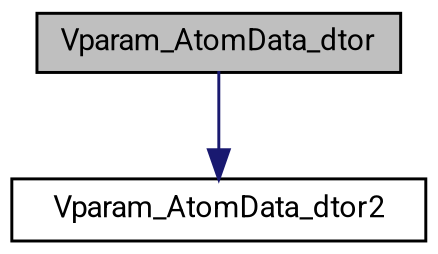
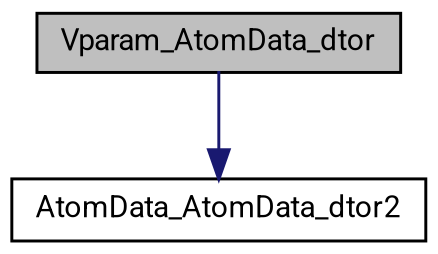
(219, 210) -> (219, 210)
